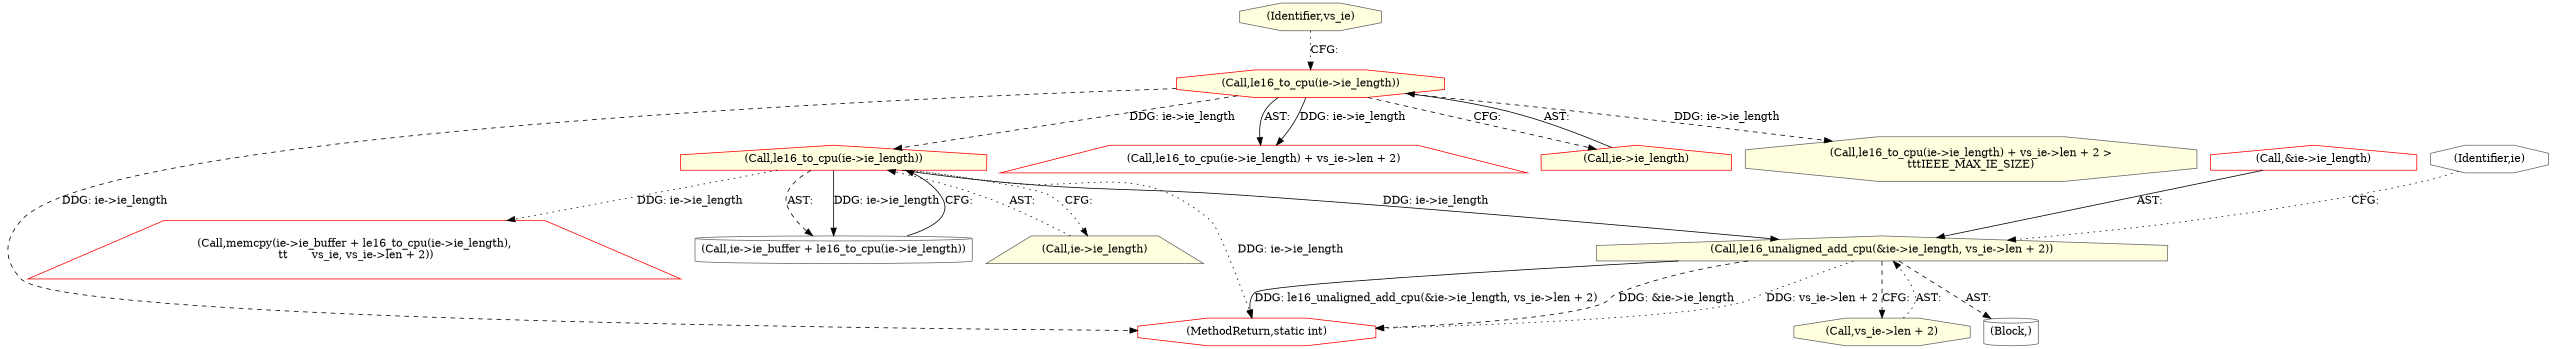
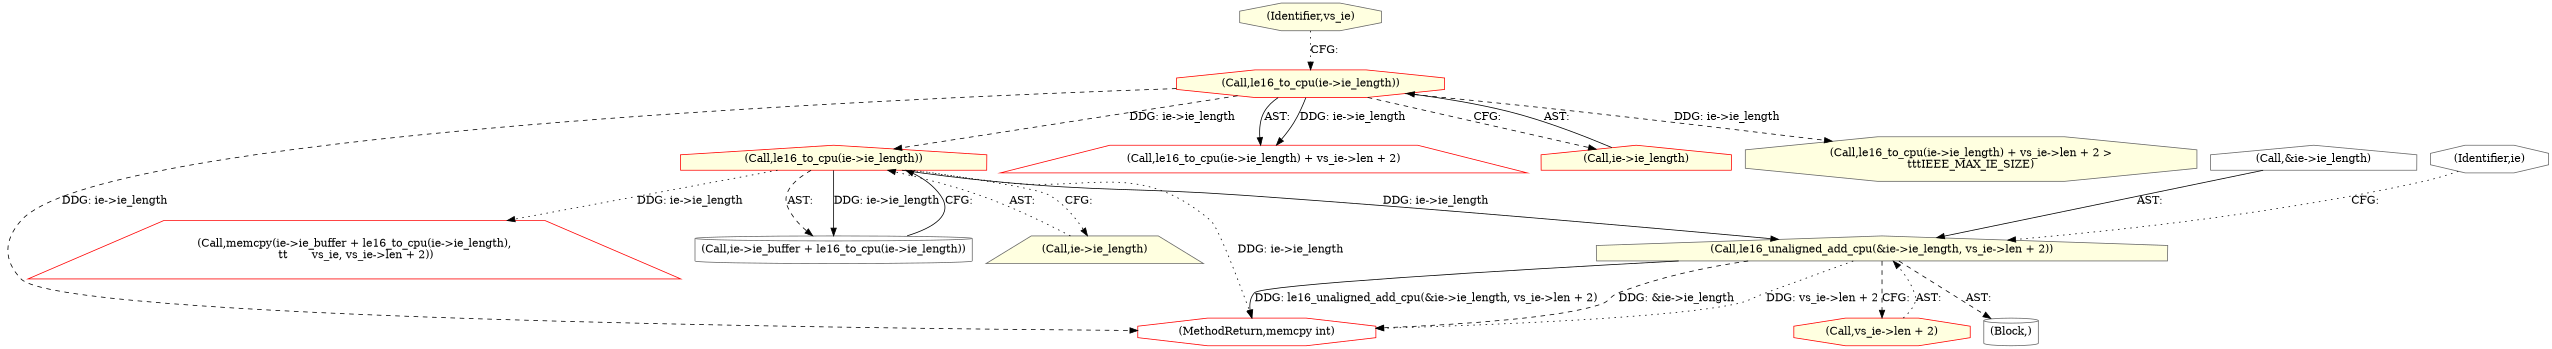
(2314, 159) -> (2314, 159)
(1257, 332) -> (1257, 332)
(1882, 332) -> (1882, 332)
